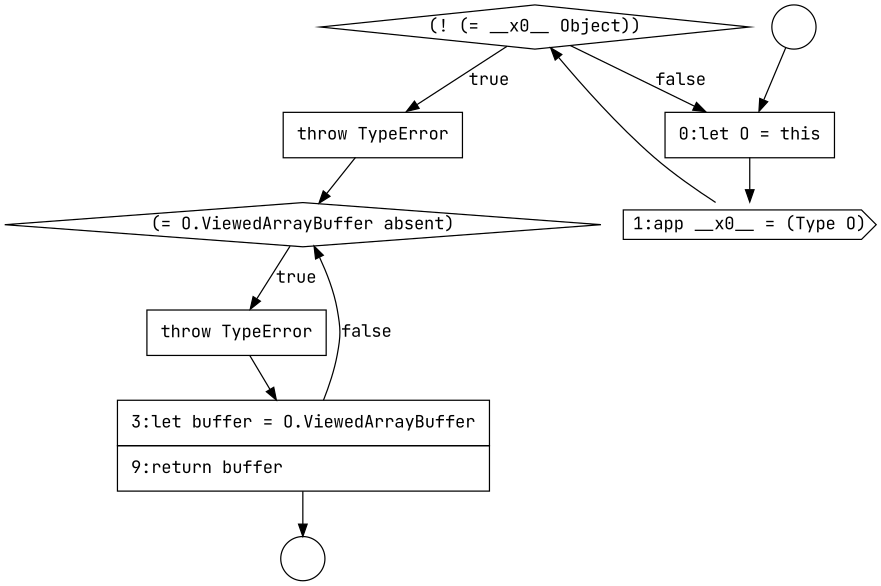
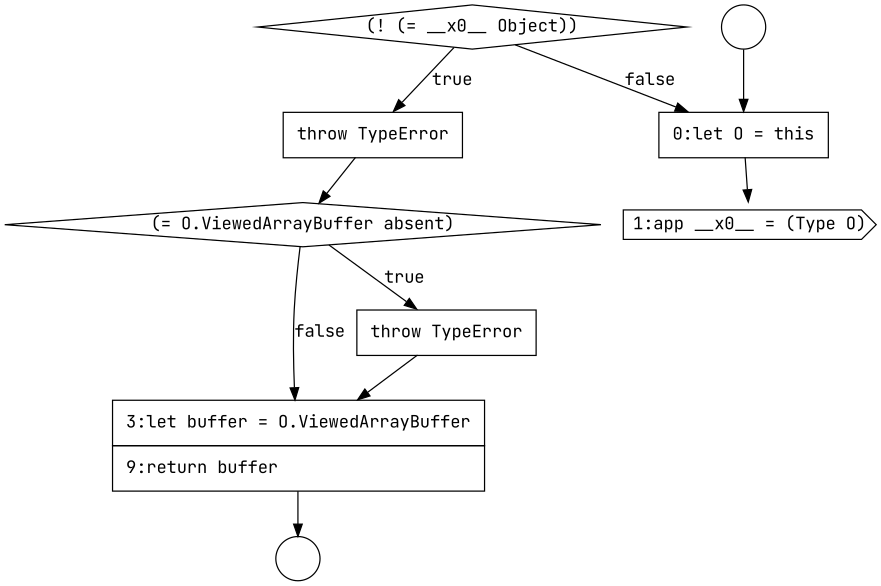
(631, 136) -> none
(340, 328) -> (294, 317)
